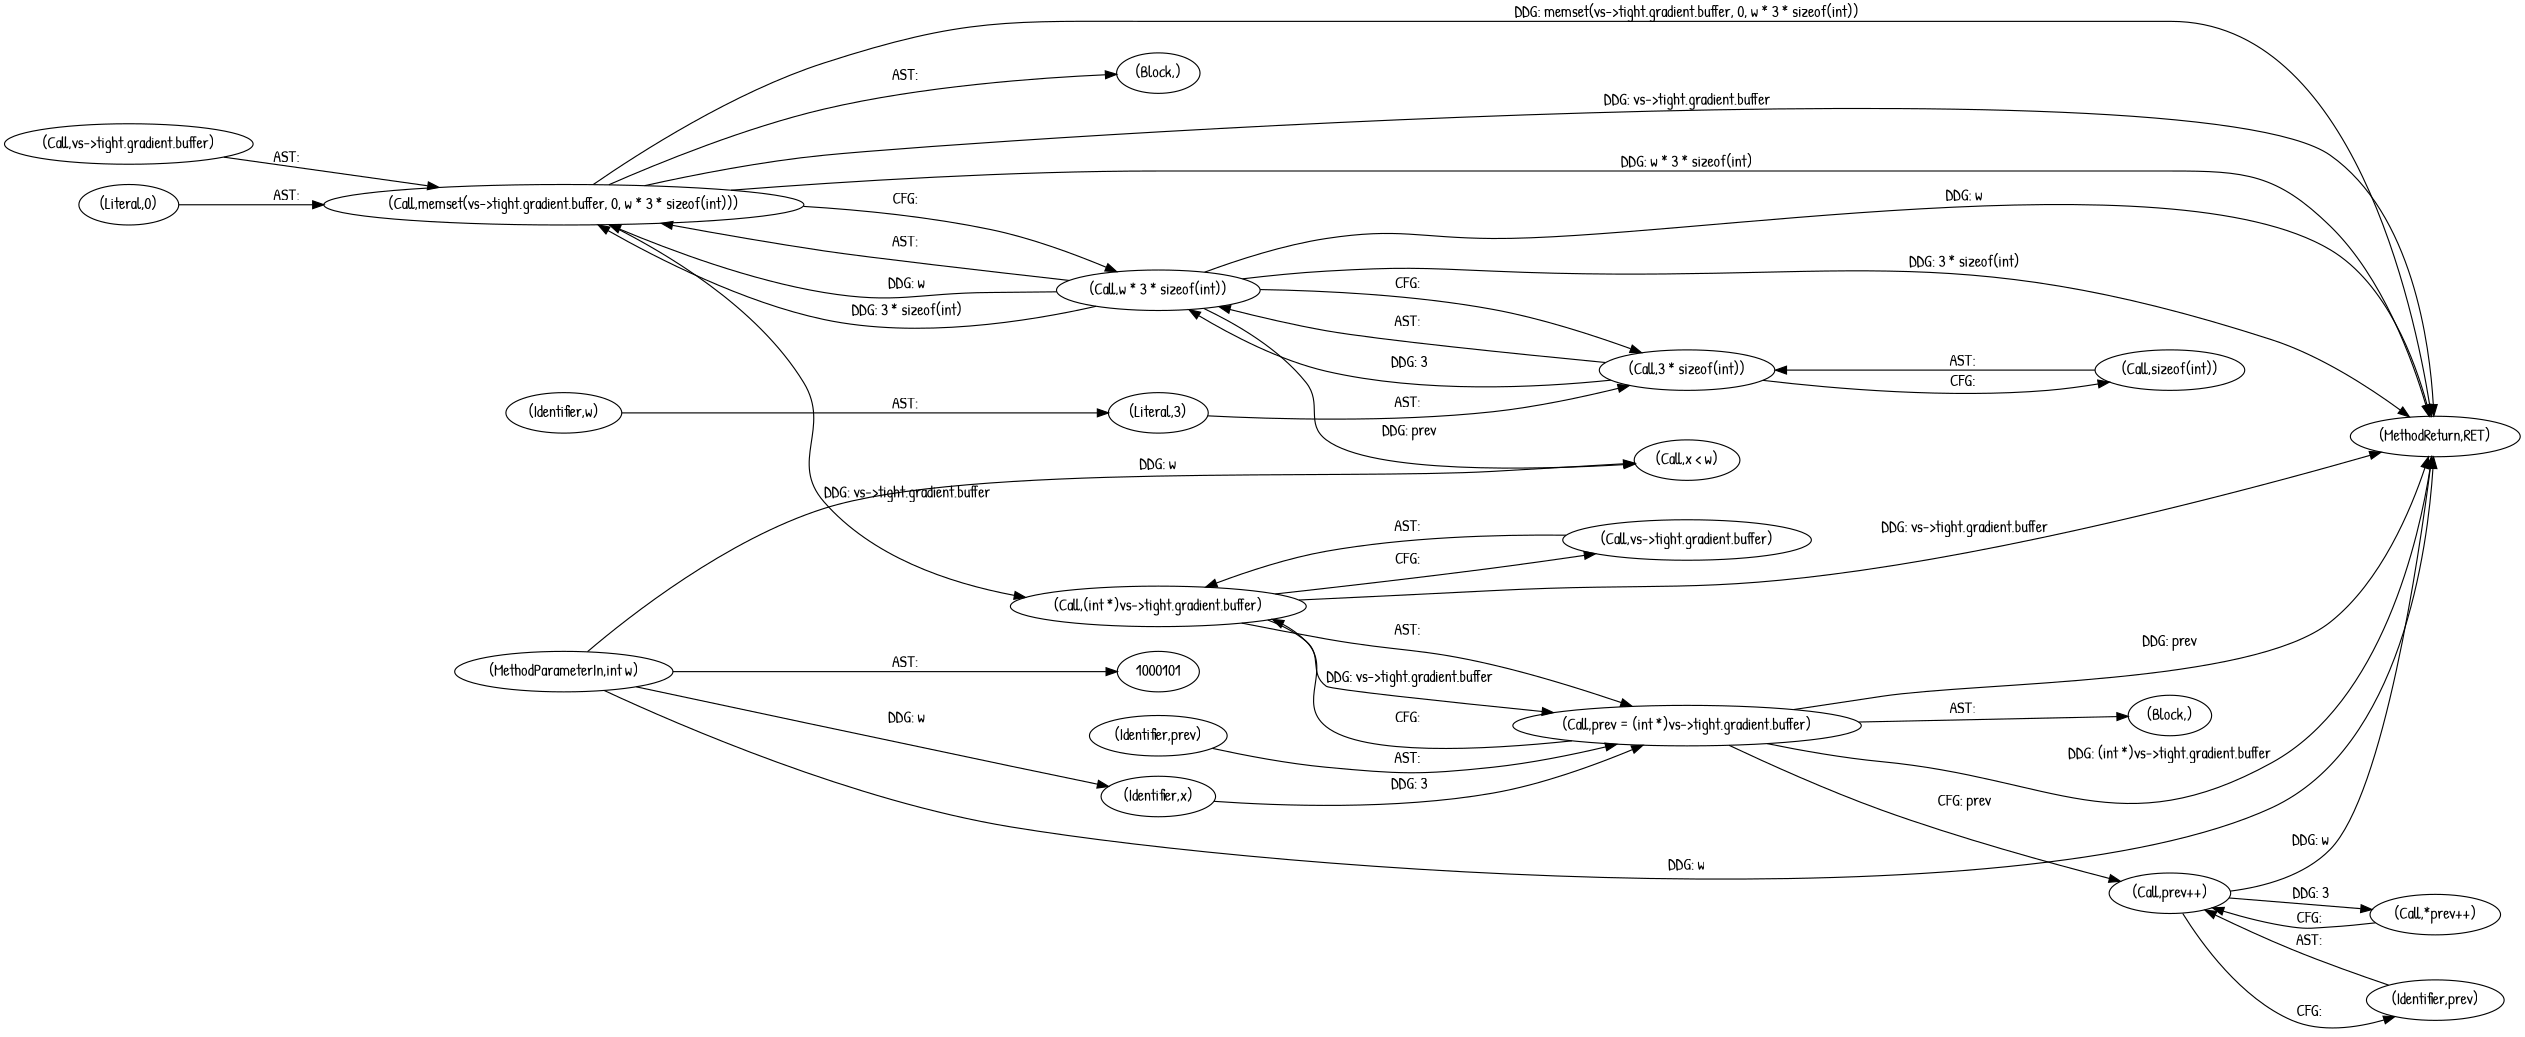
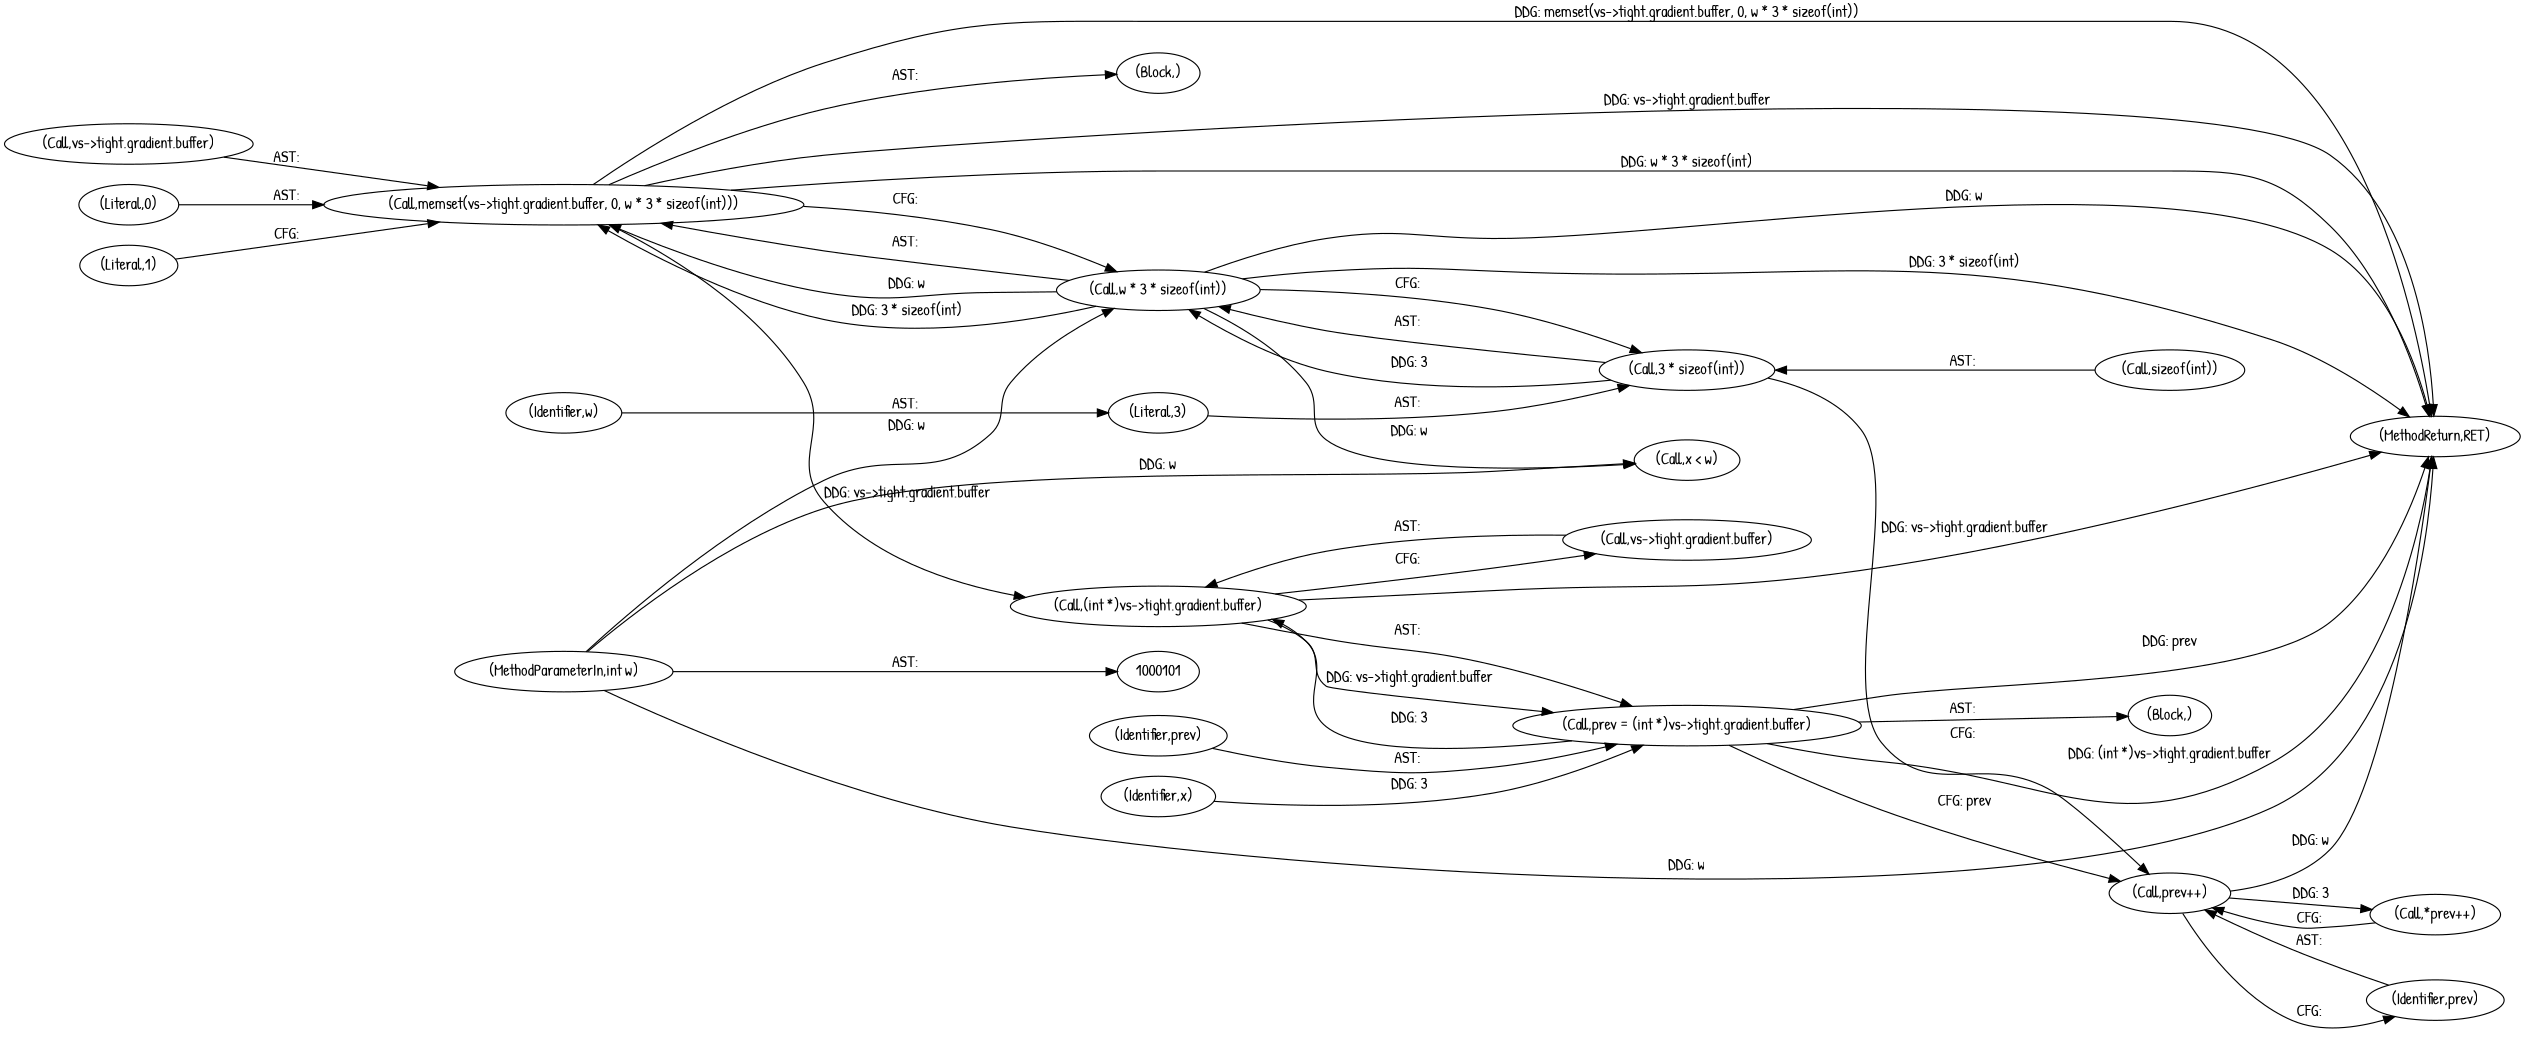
none -> (129, 266)
(1931, 393) -> (1866, 682)
(1410, 431) -> (1410, 431)
(1410, 718) -> (1410, 718)
(867, 736) -> (850, 471)
